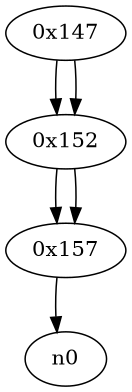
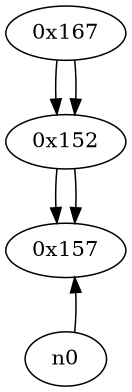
(66, 33) -> (66, 33)
(56, 297) -> (76, 313)
